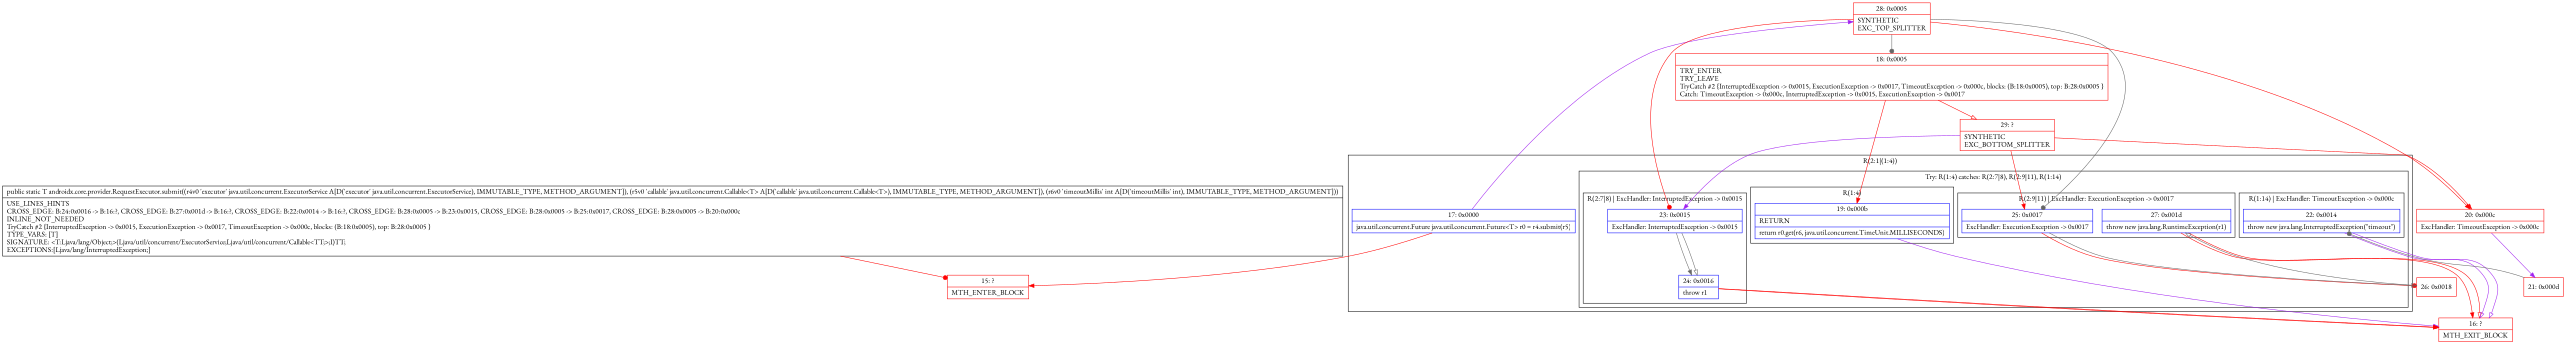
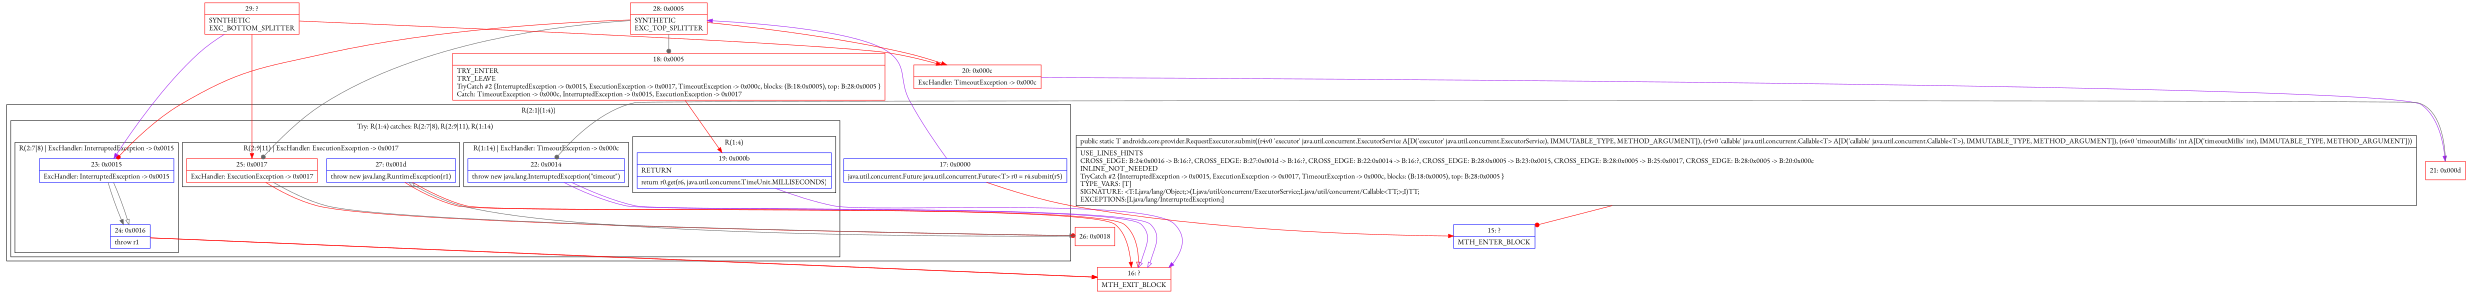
(1955, 109) -> none
(2027, 221) -> (252, 171)
(988, 287) -> (1494, 237)
